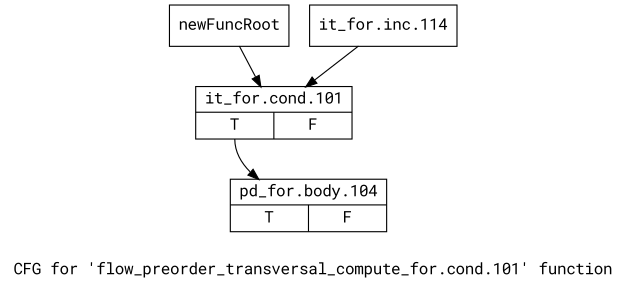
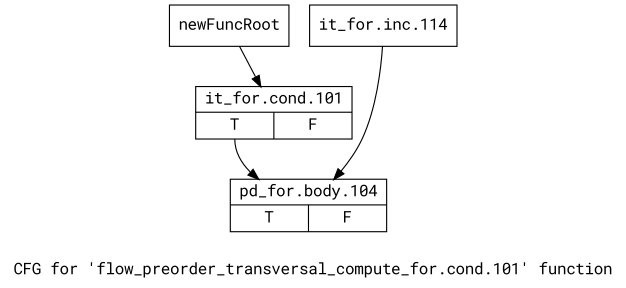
(337, 63) -> (372, 112)
